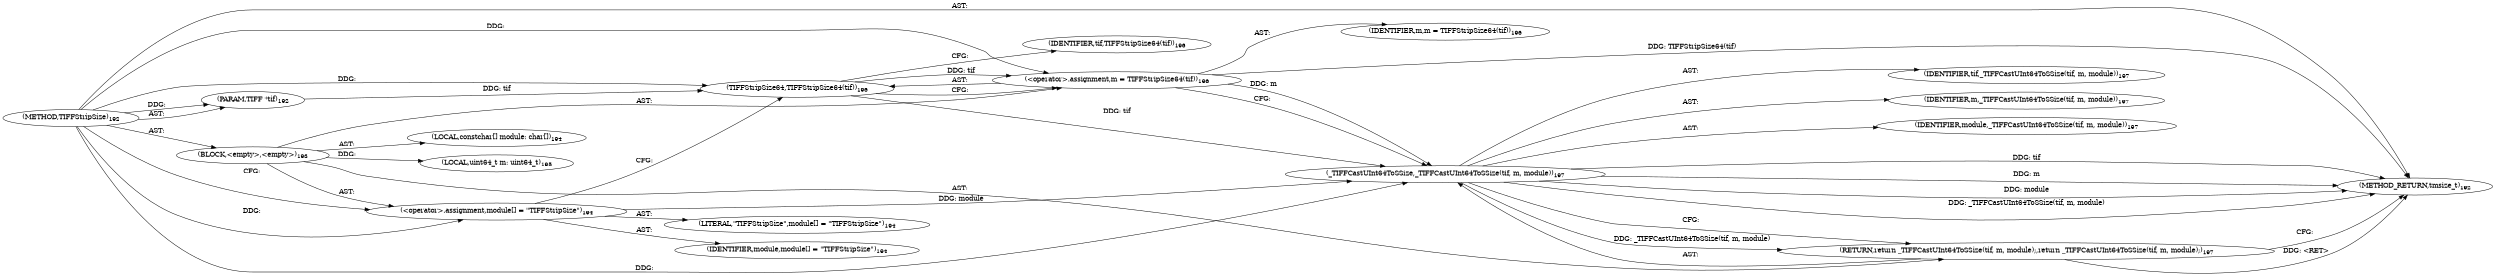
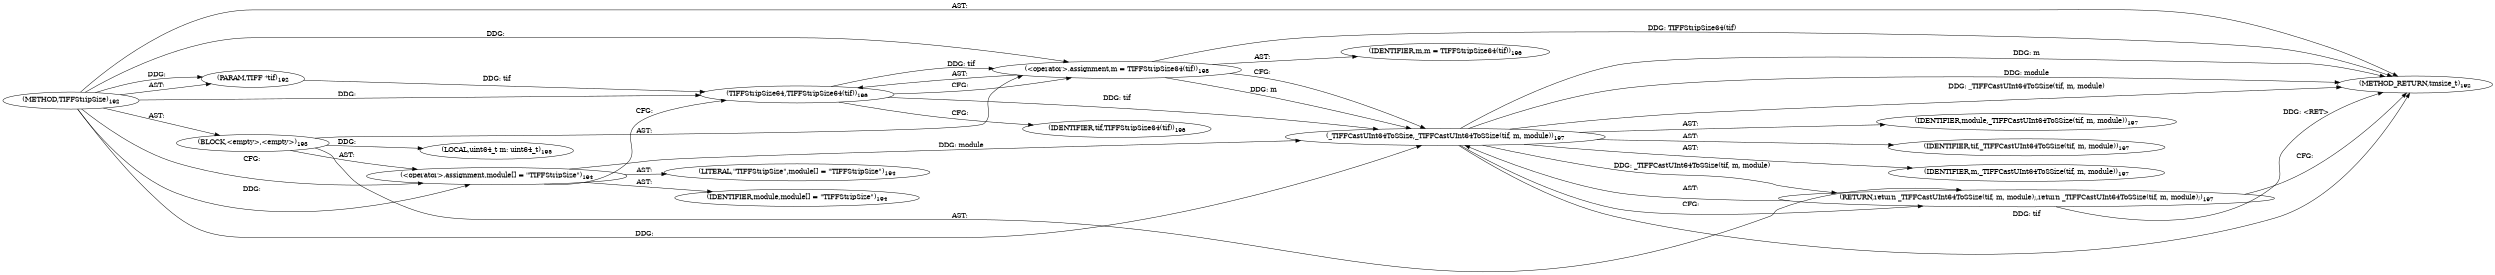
(1204, 80) -> (1204, 69)
(497, 138) -> none
